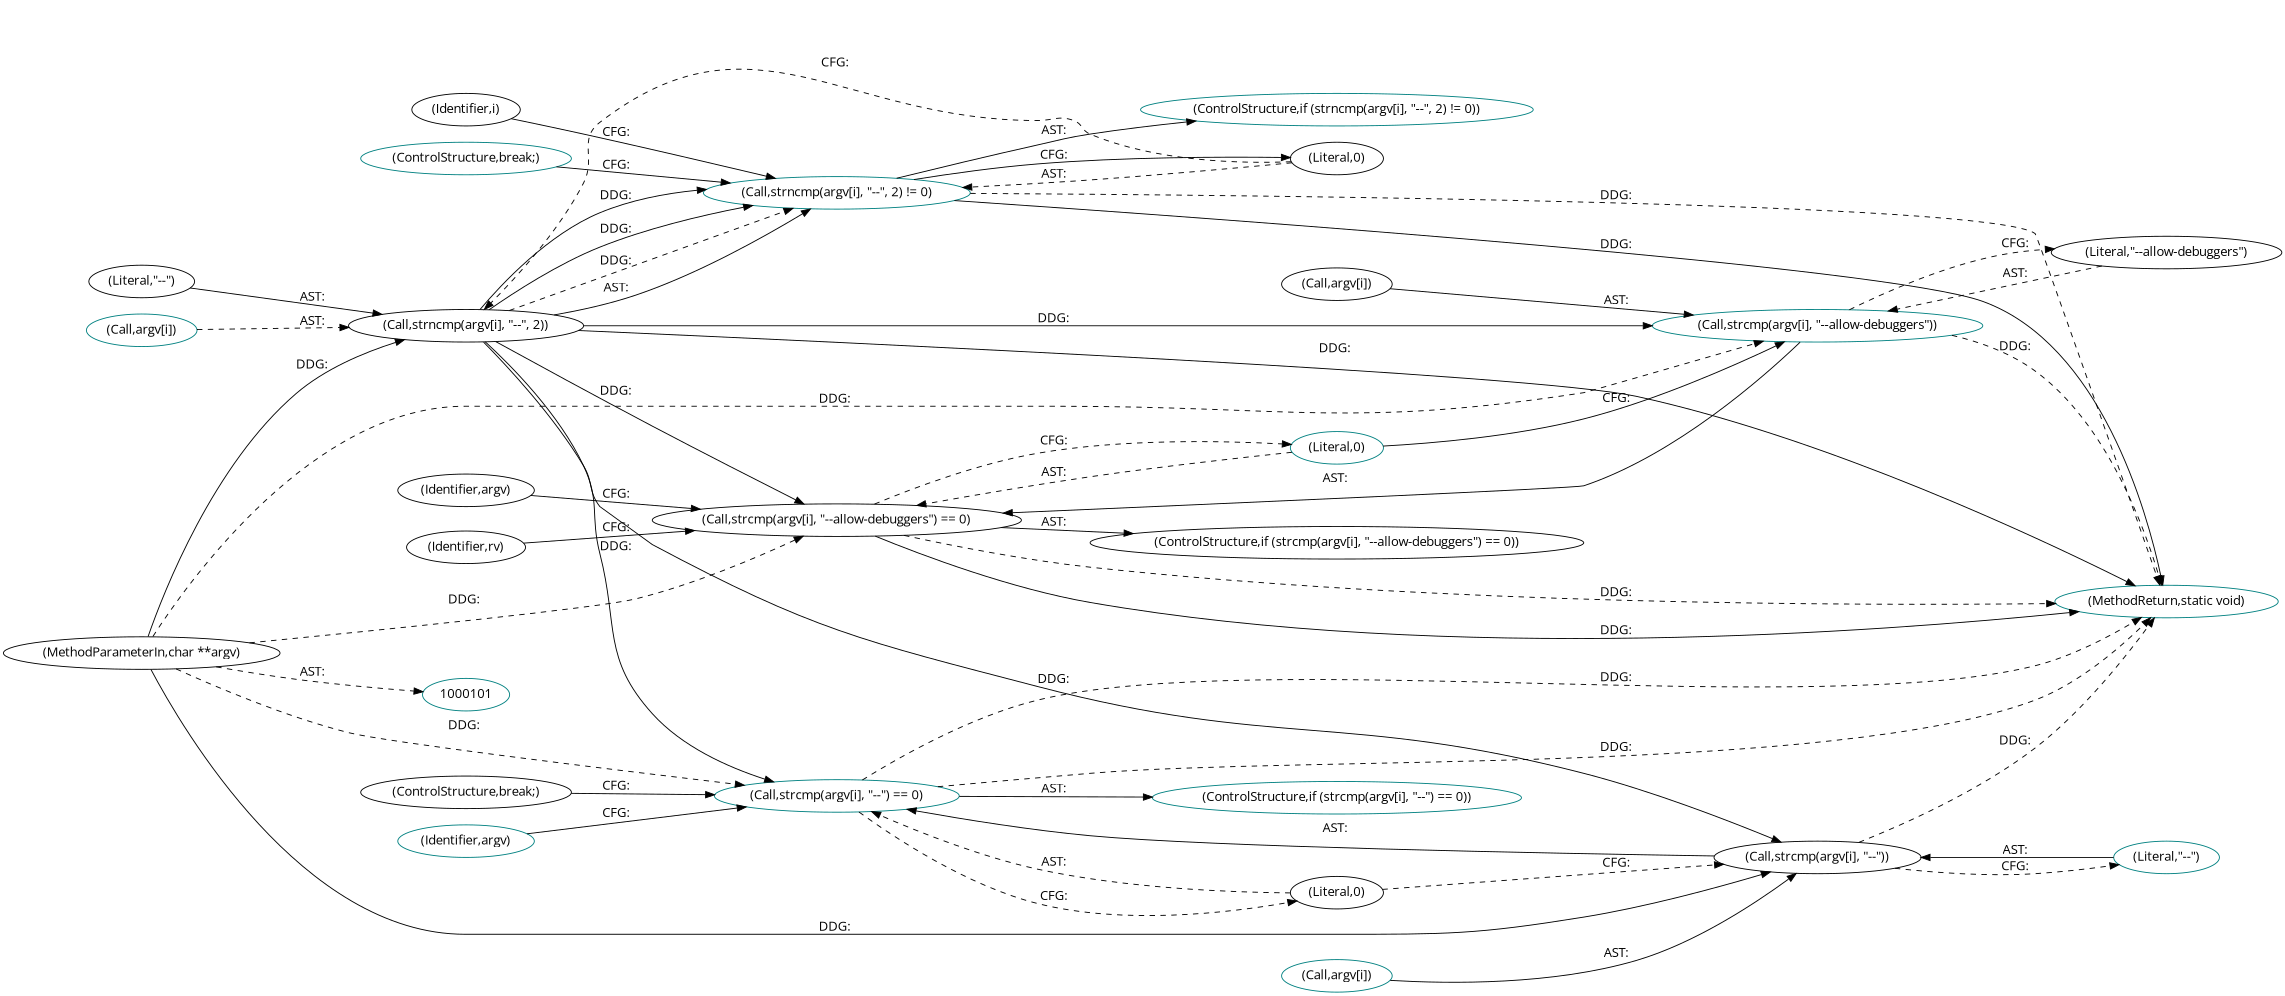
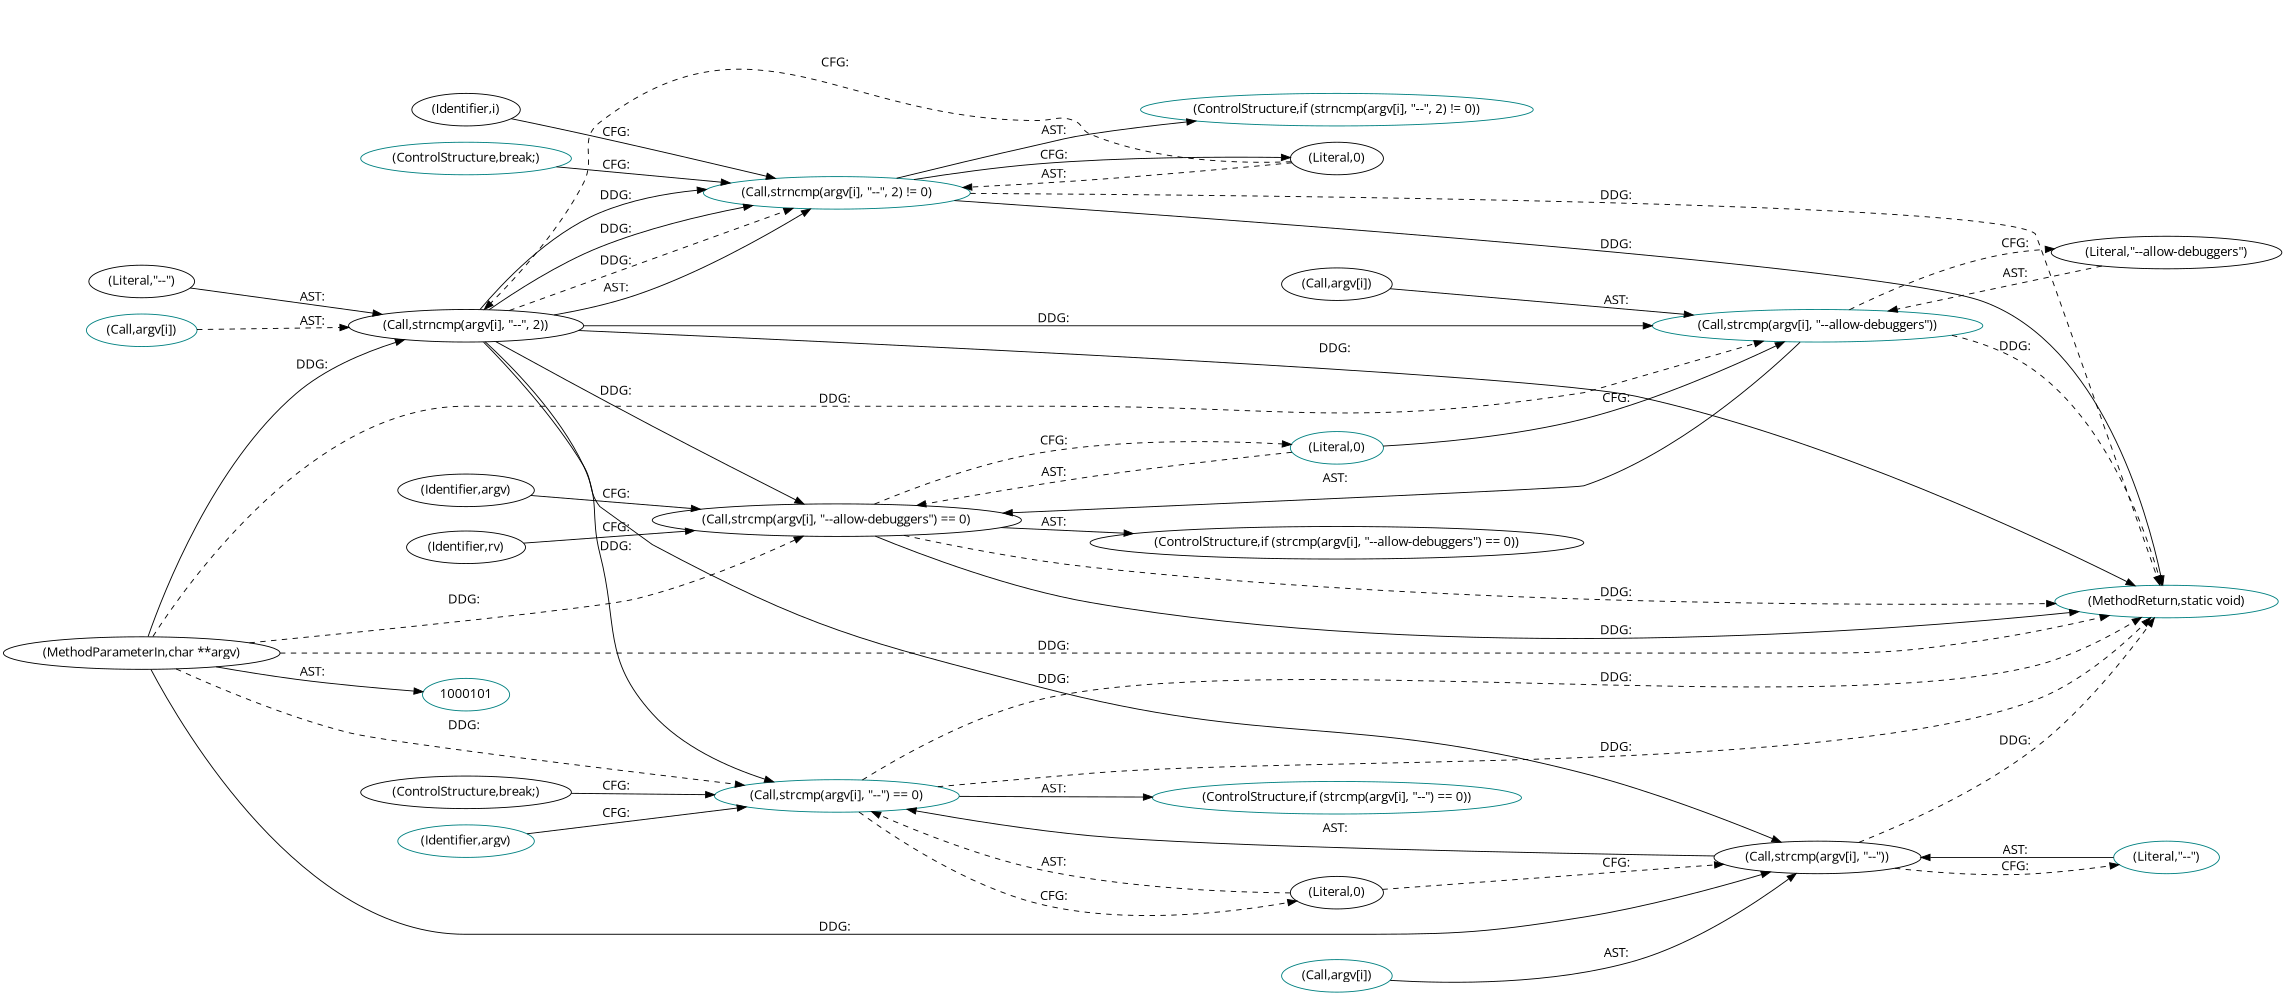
none -> (1191, 653)
(315, 682) -> (315, 682)
